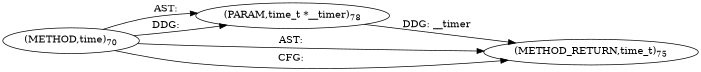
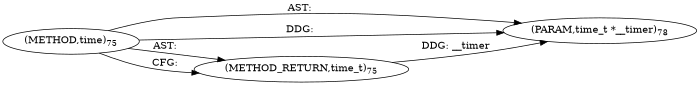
(436, 33) -> (466, 55)
(112, 40) -> (112, 40)
